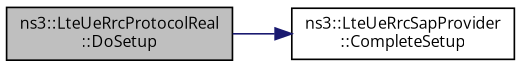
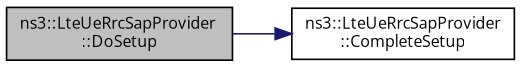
(120, 34) -> (120, 34)
